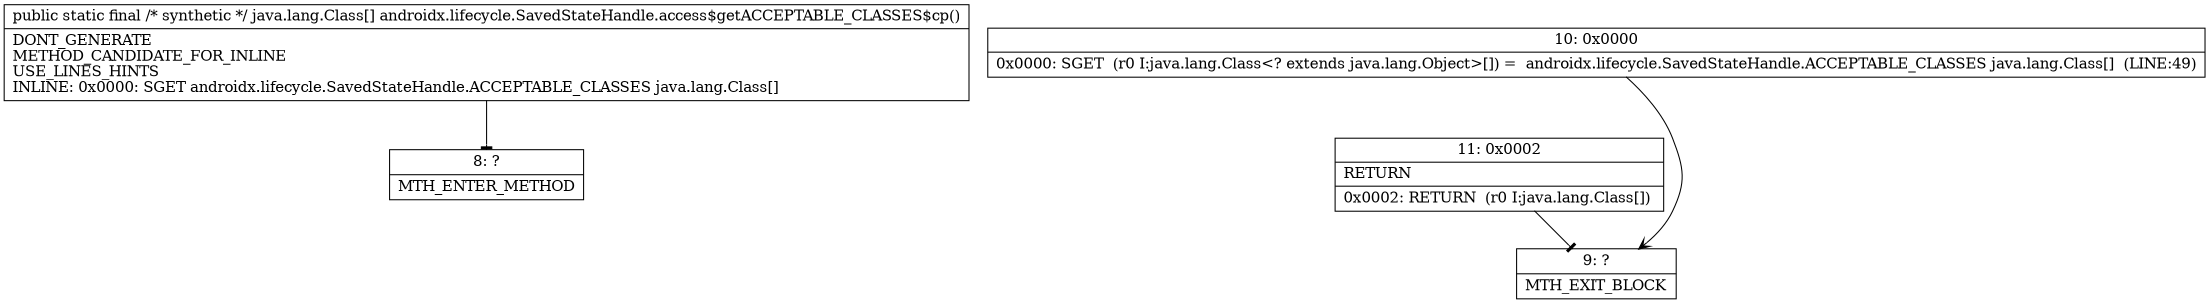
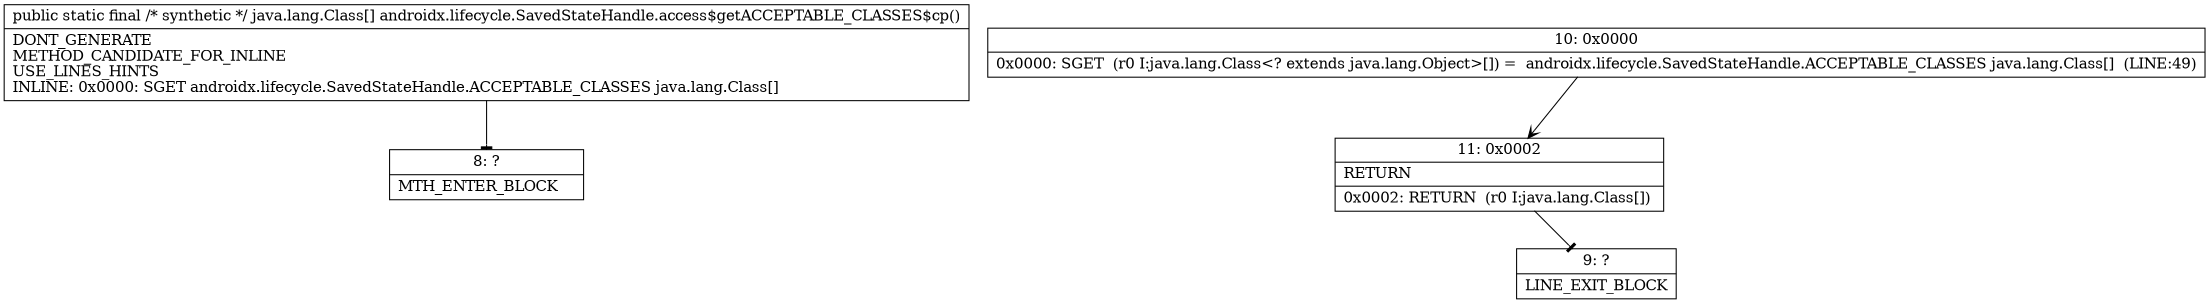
(1679, 157) -> (1556, 104)
(487, 187) -> (478, 187)
(1596, 286) -> (1596, 286)
